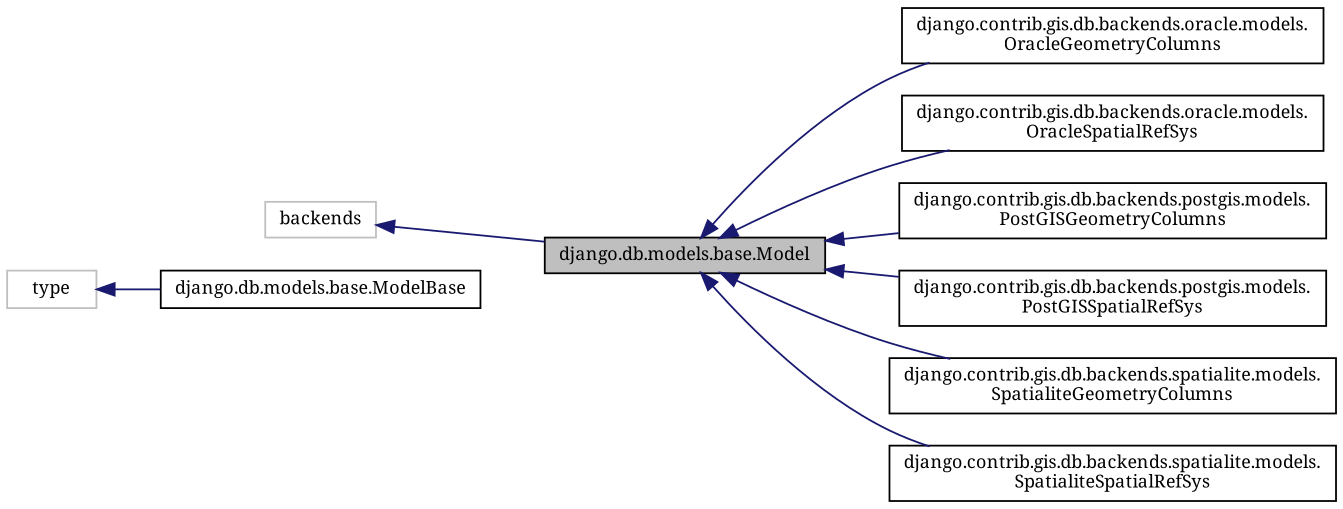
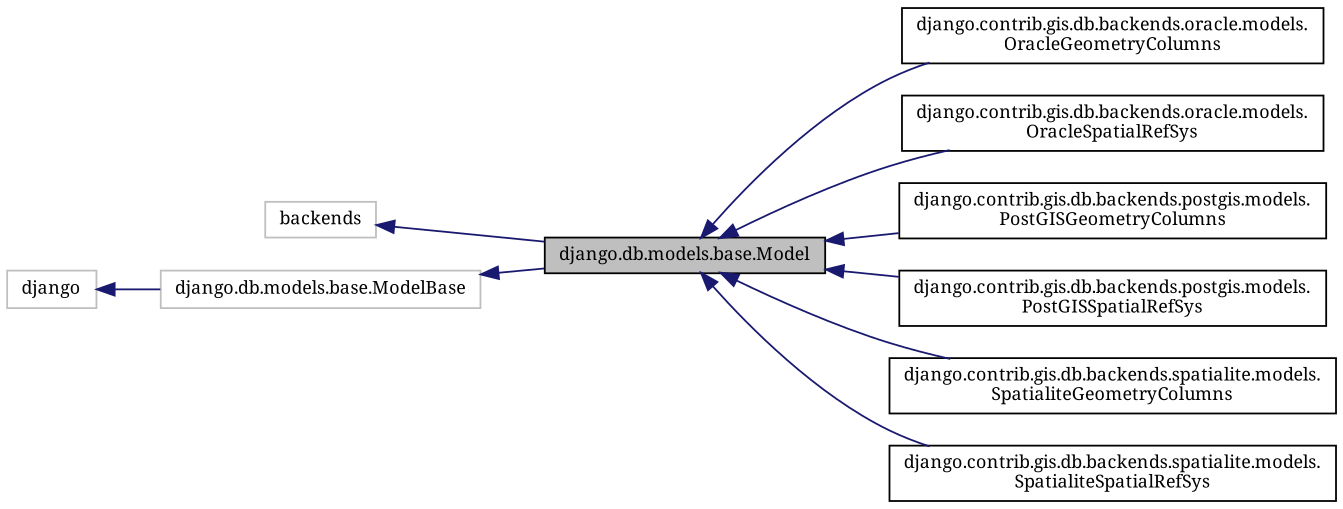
none -> (521, 271)
(52, 289) -> (52, 289)
(321, 289) -> (321, 289)
